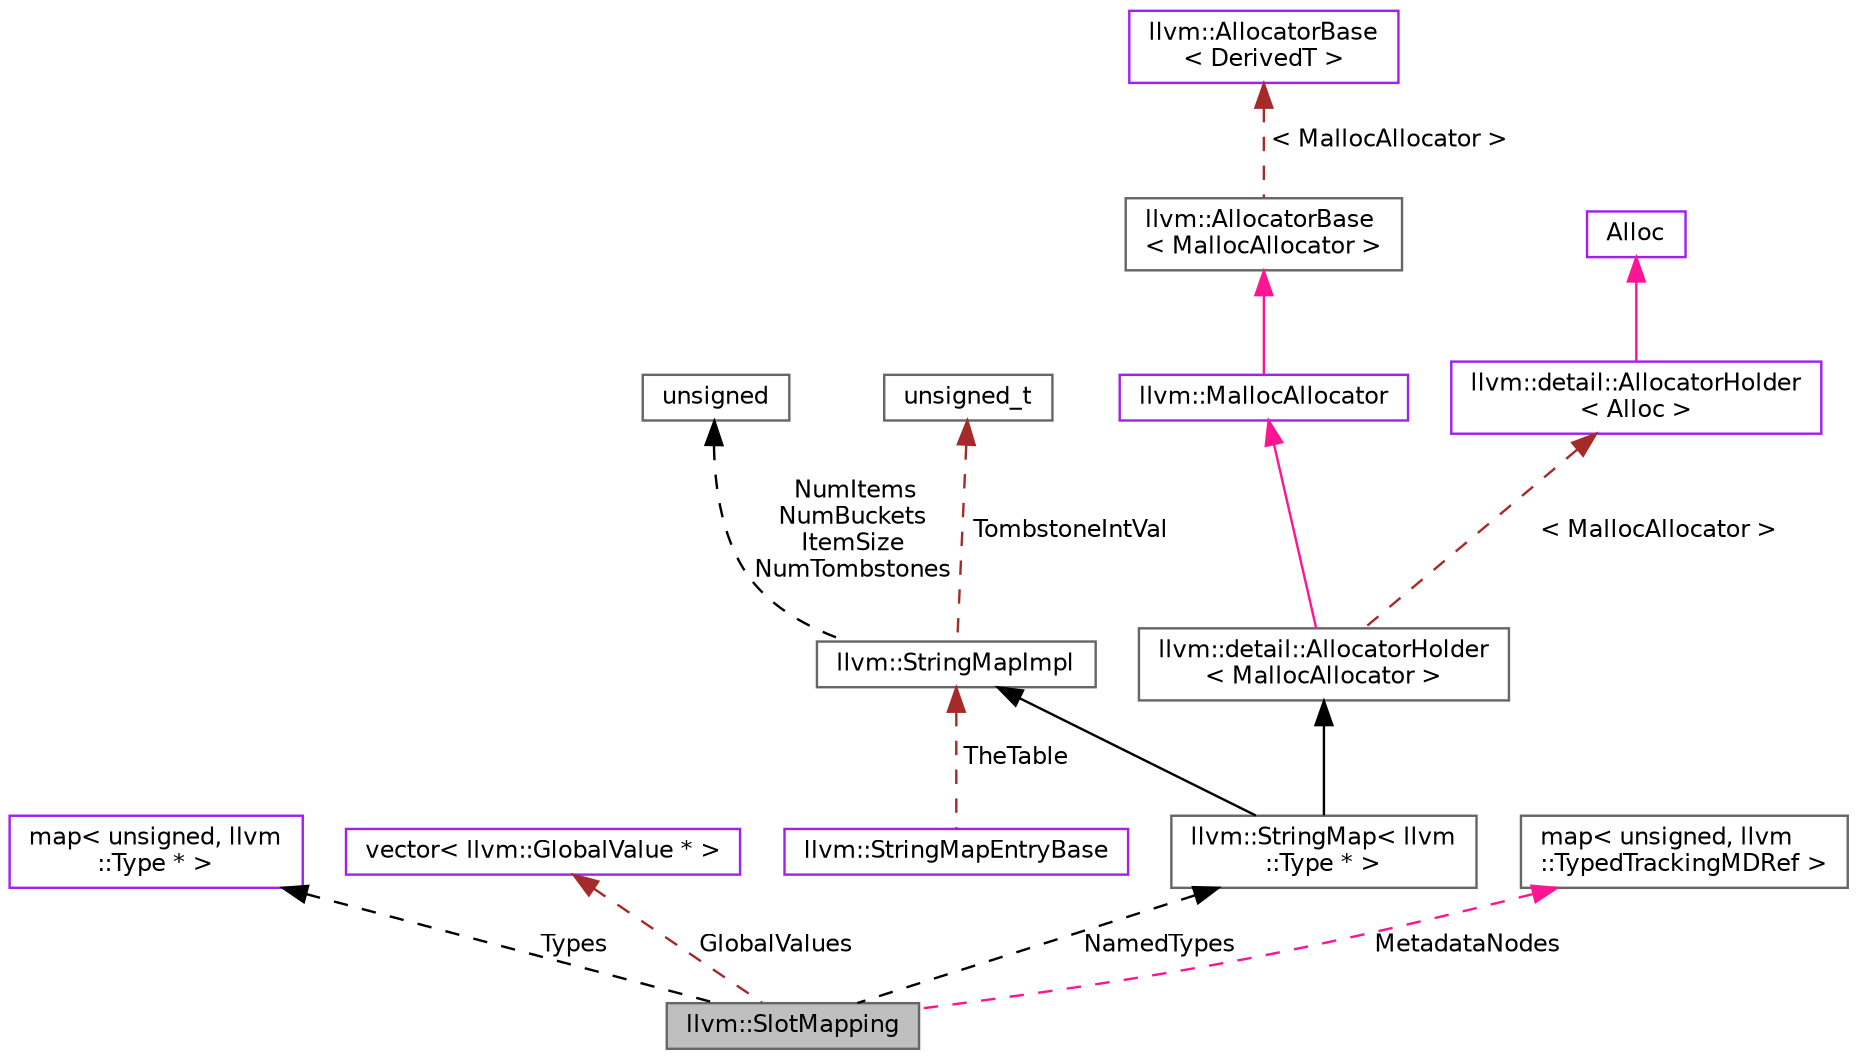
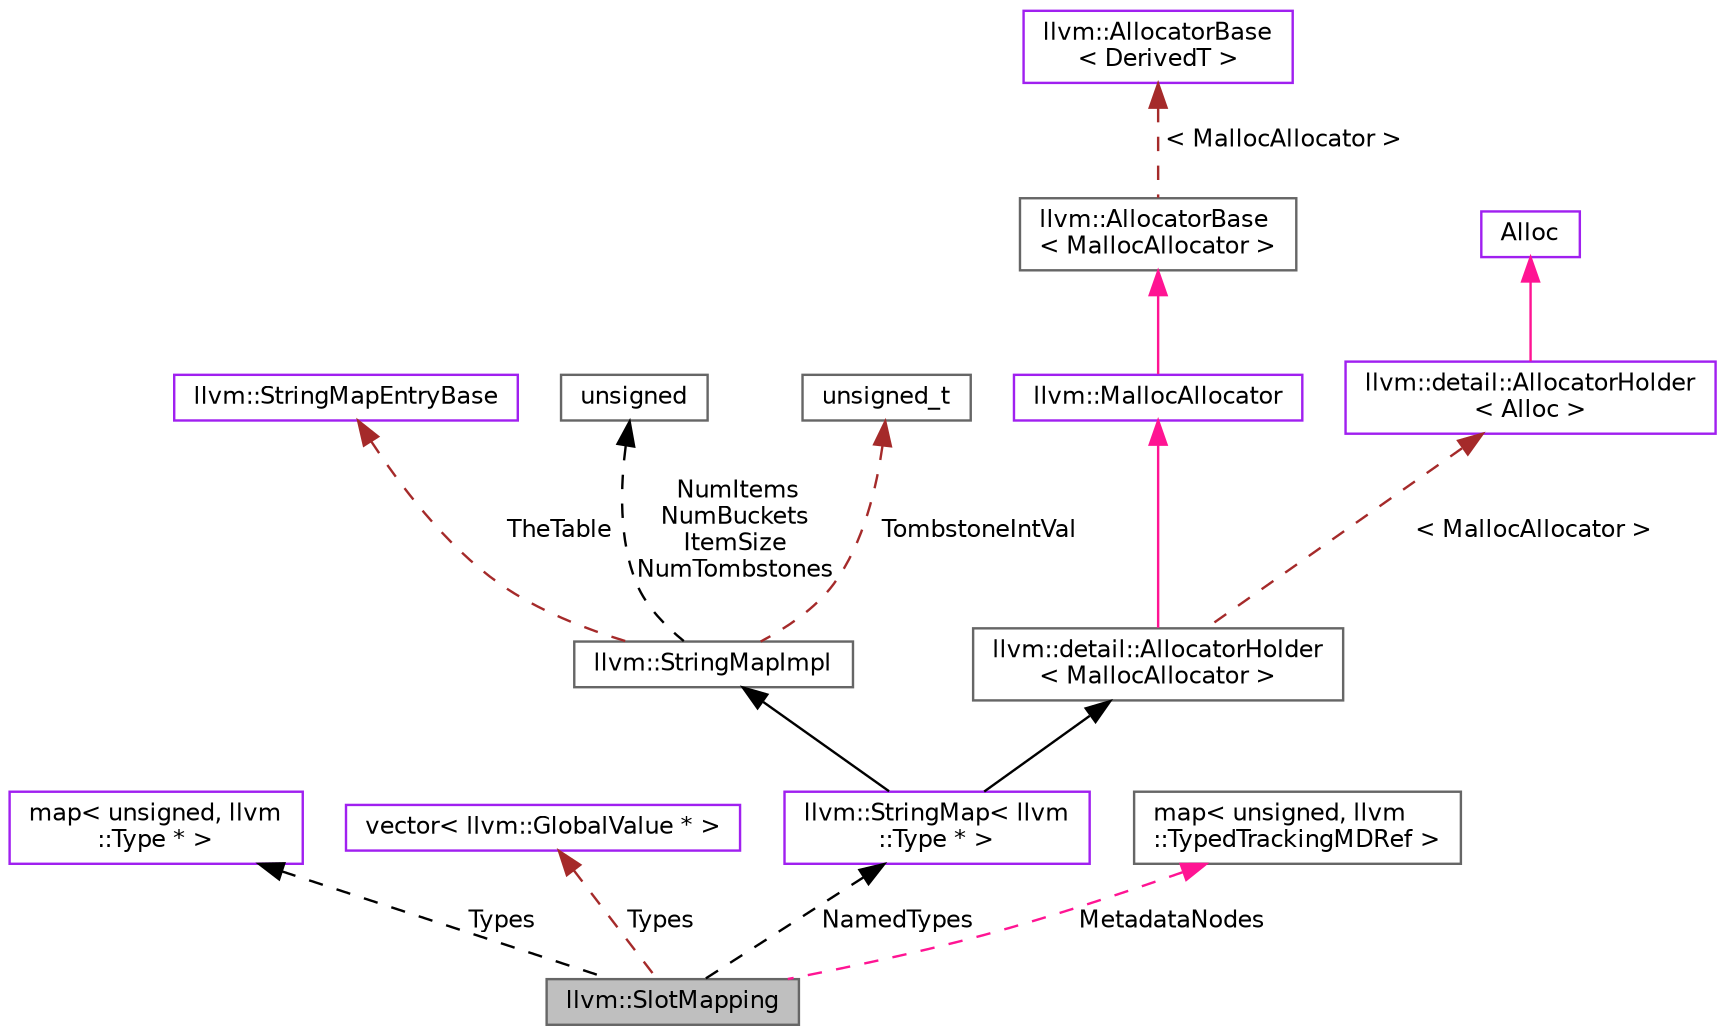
(956, 770) -> (479, 567)
(1324, 852) -> (937, 828)
(772, 945) -> (657, 921)
